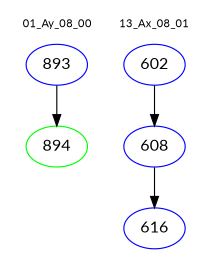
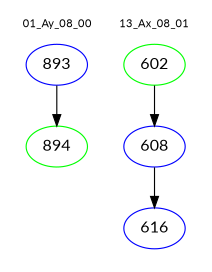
(155, 65) -> (155, 65)
